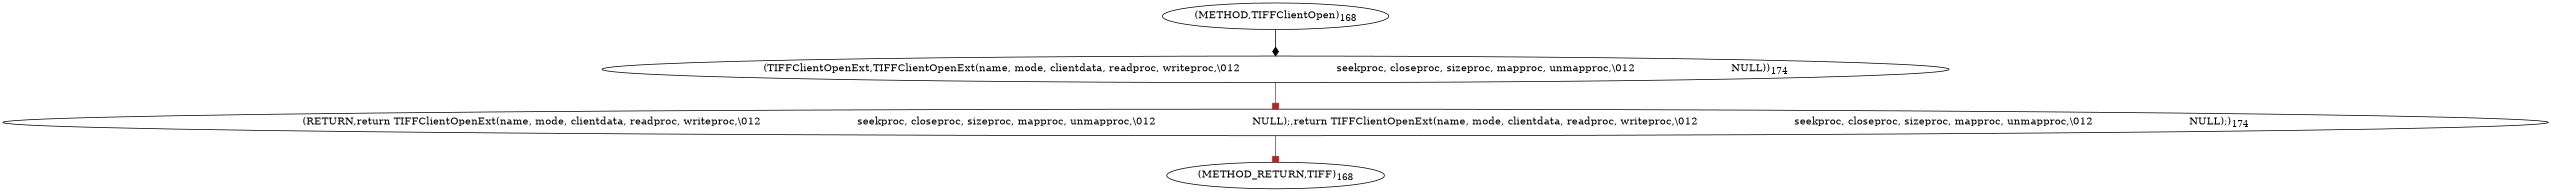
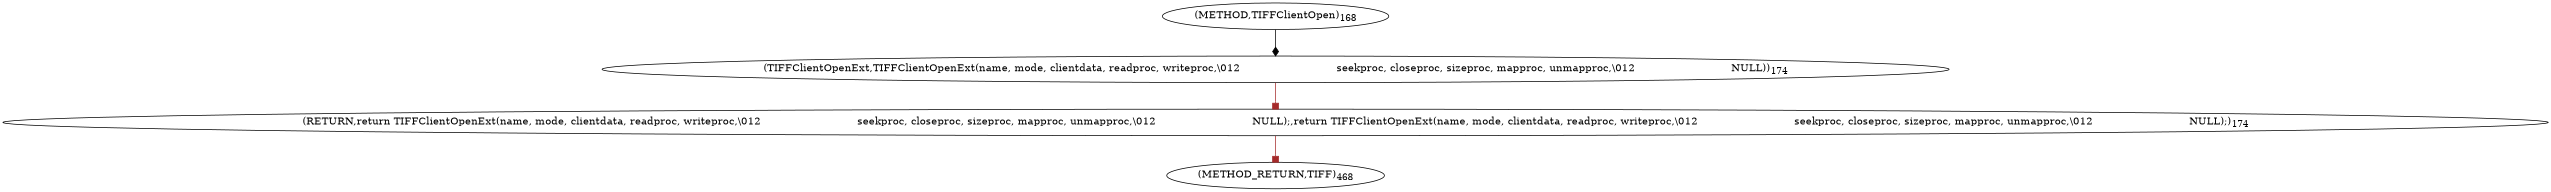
(1345, 174) -> (1345, 174)
